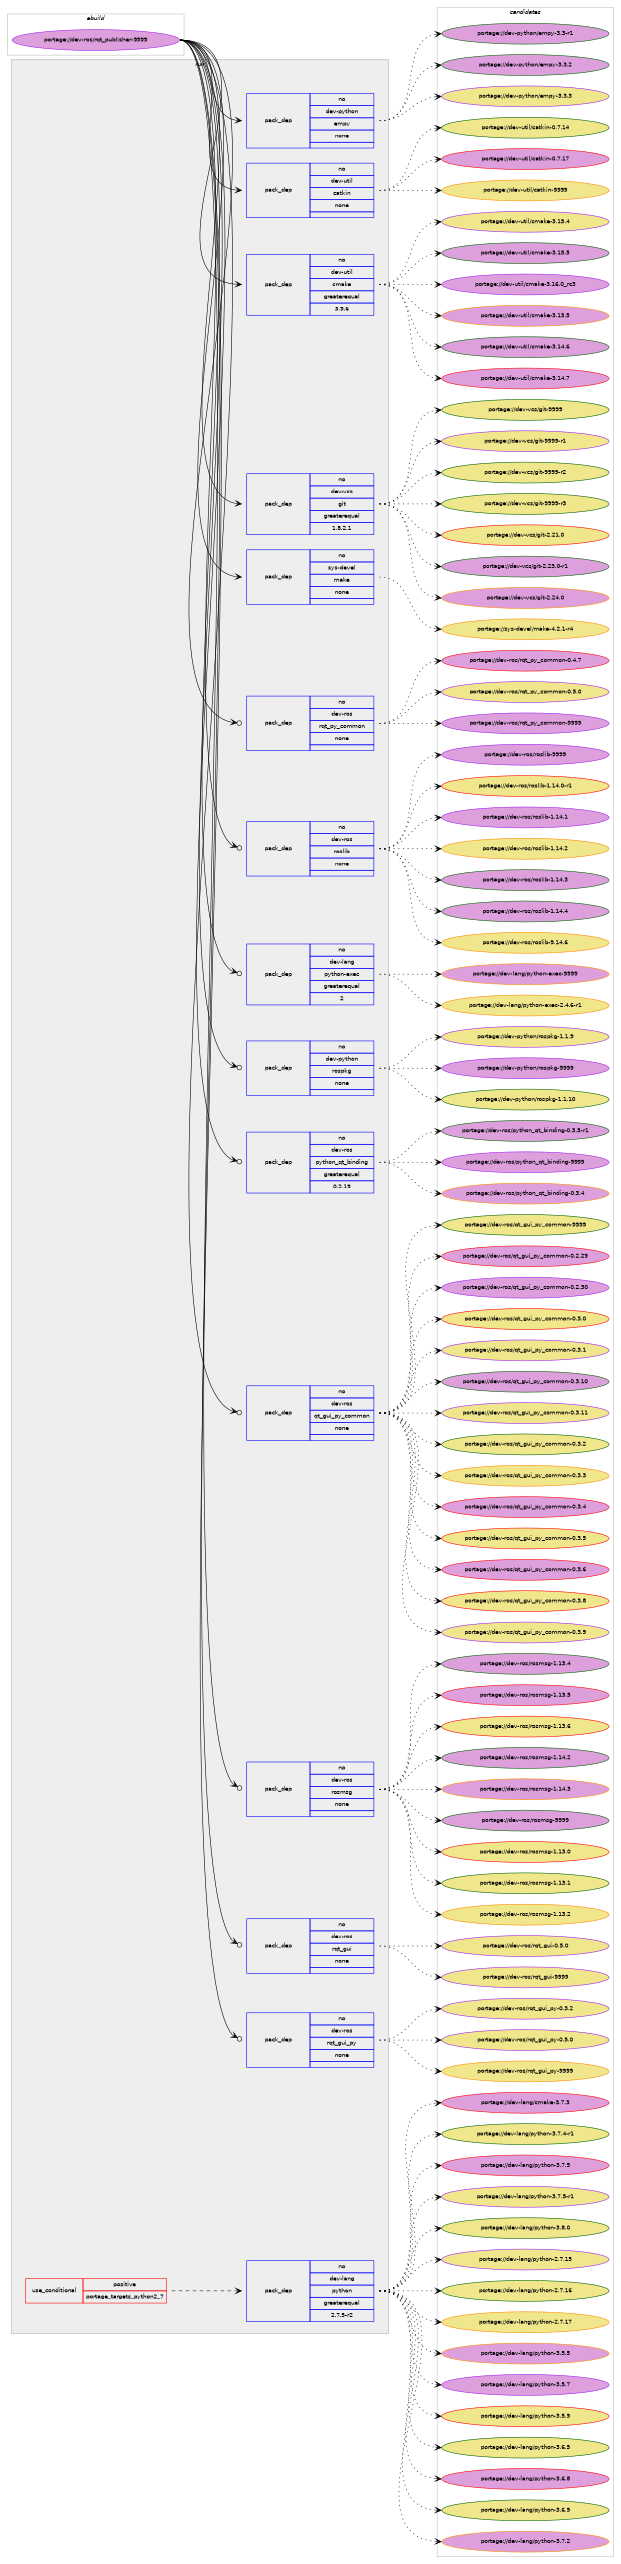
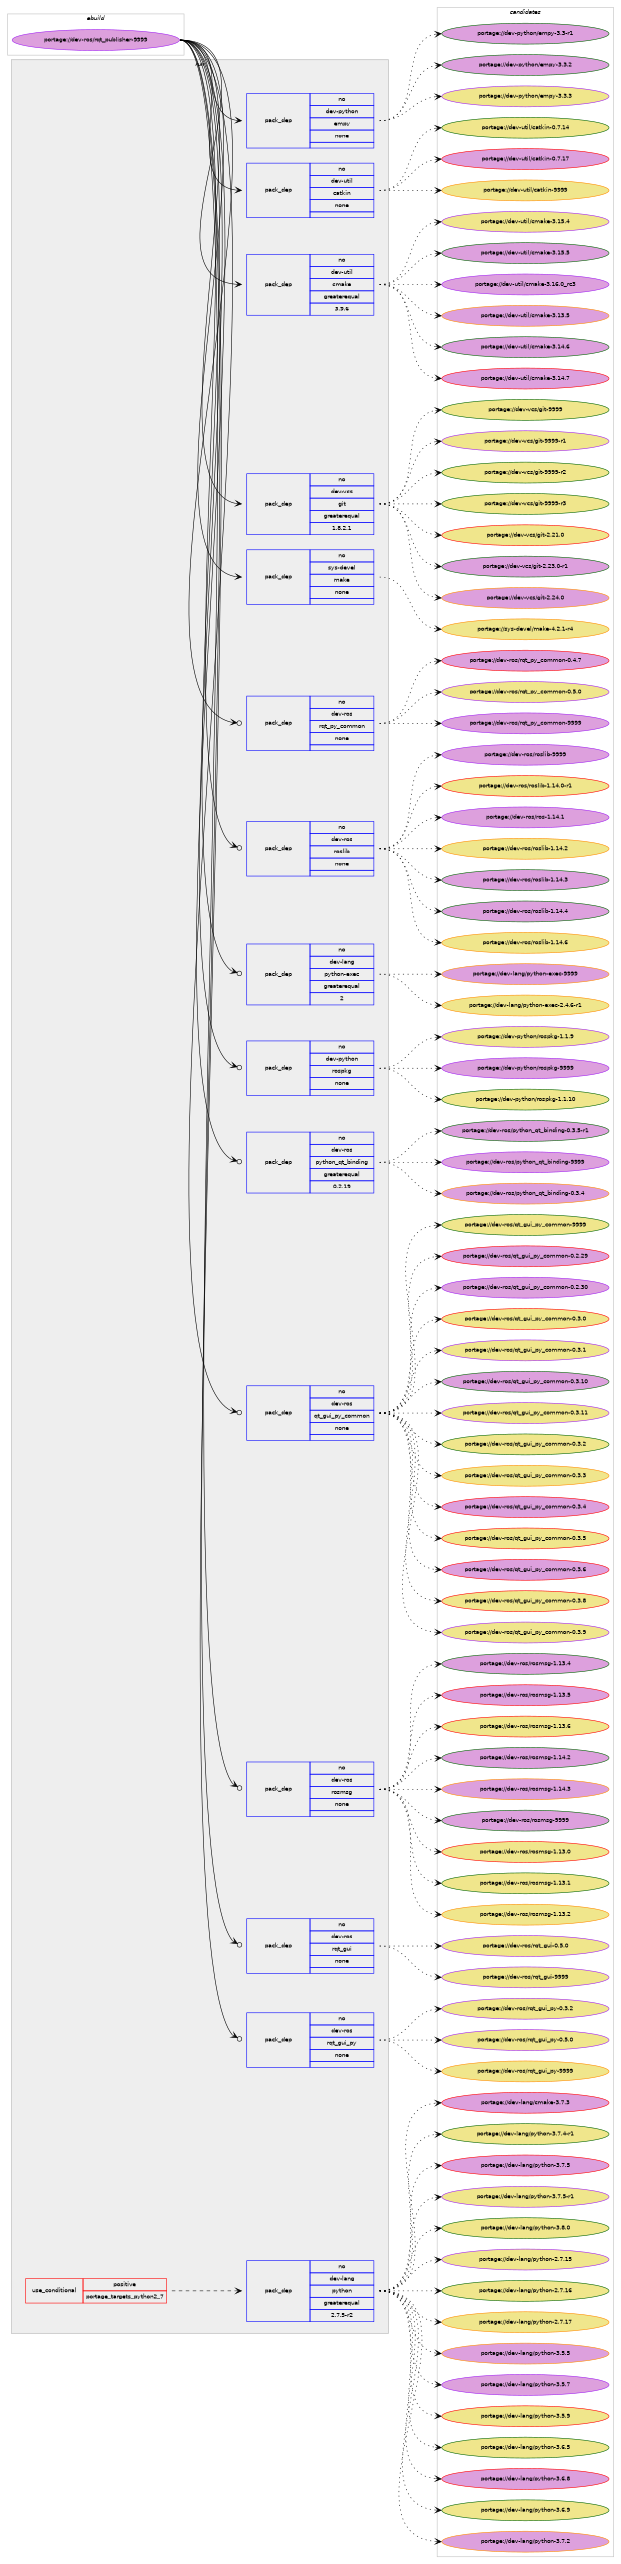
(525, 817) -> (525, 817)
(525, 943) -> (525, 943)
